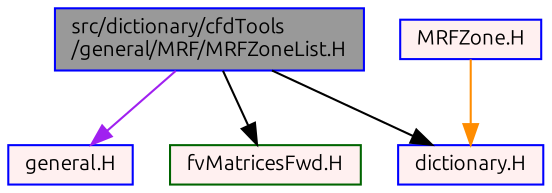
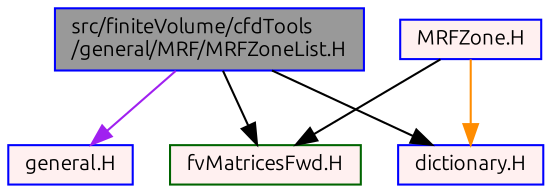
(209, 39) -> (209, 39)
none -> (377, 97)
